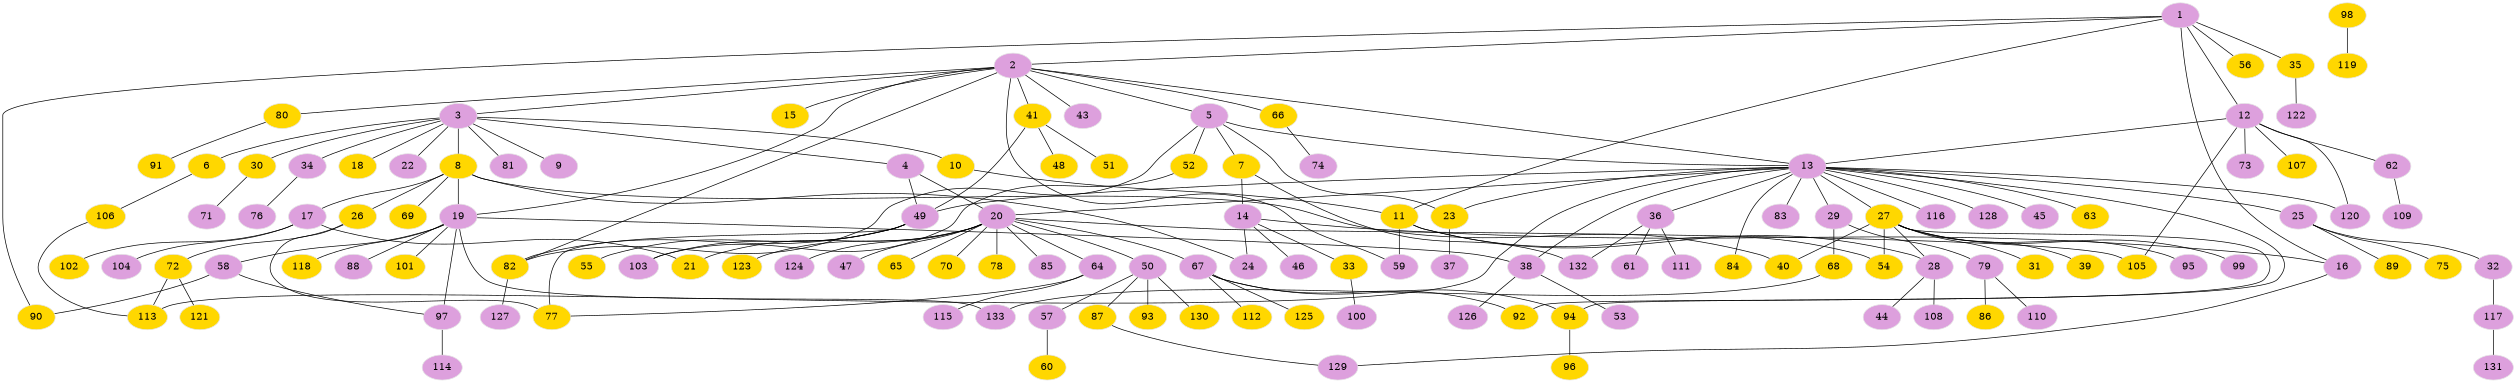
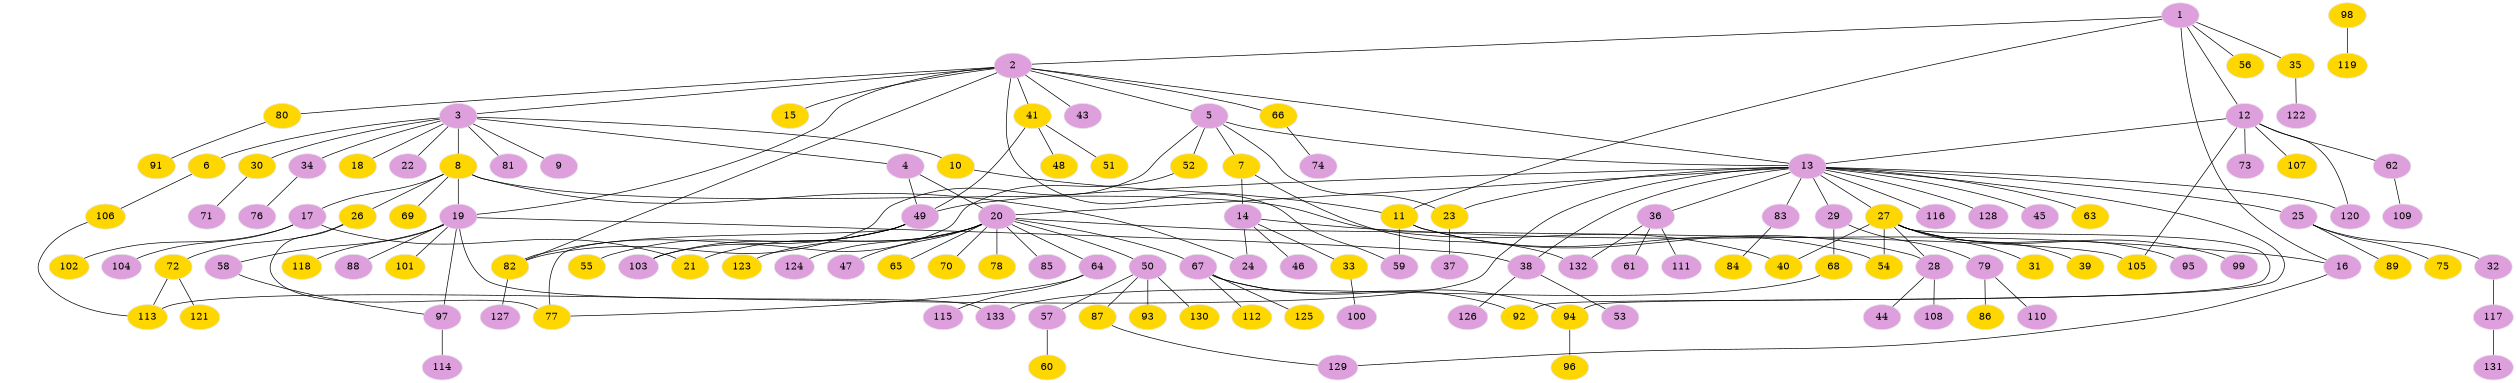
(1754, 207) -> (1756, 243)
(36, 317) -> none
